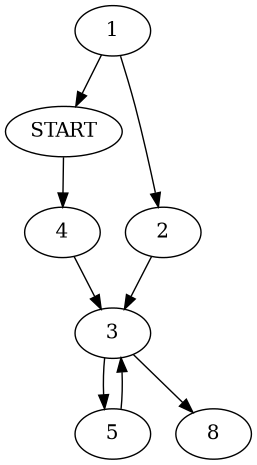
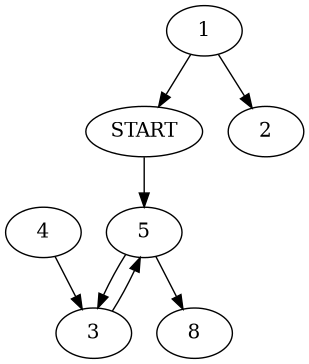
(63, 175) -> (144, 175)
(141, 277) -> none
(158, 379) -> (166, 277)
